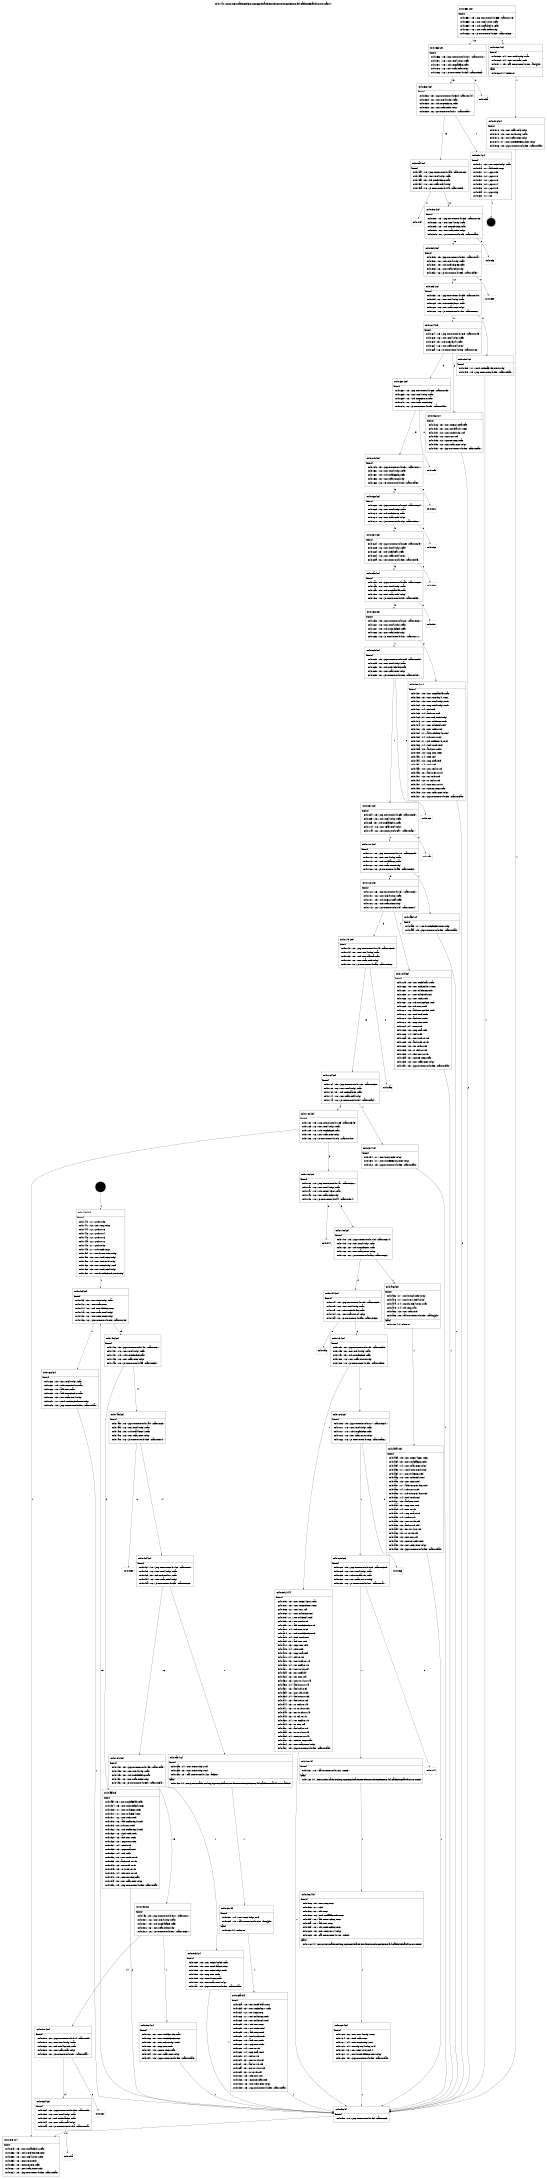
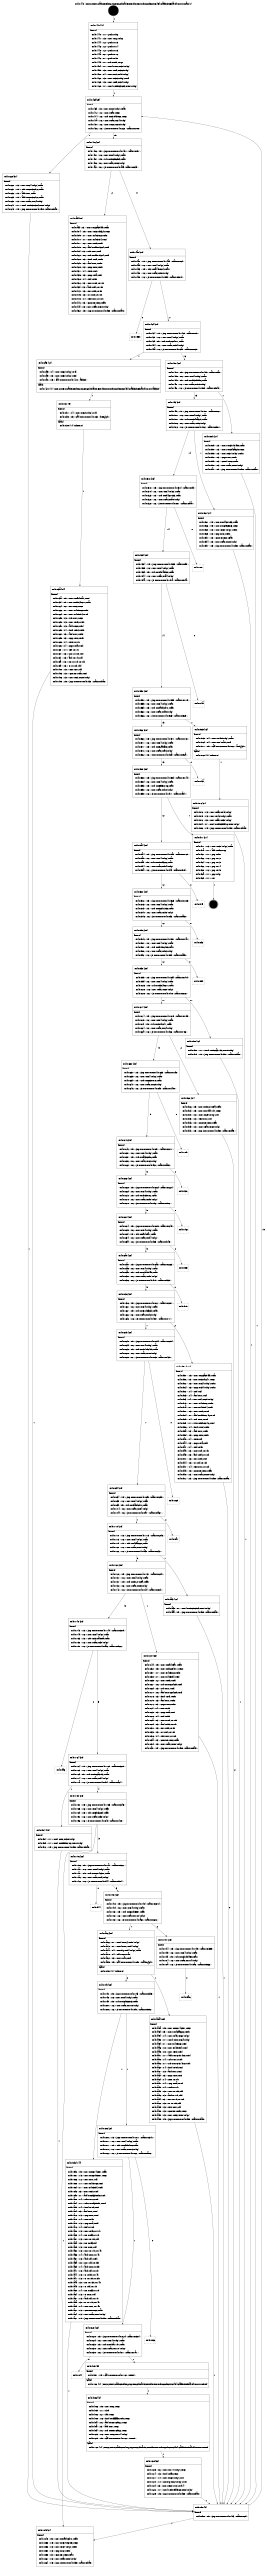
none -> (162, 635)
(356, 1328) -> (126, 1978)
(137, 2088) -> none
